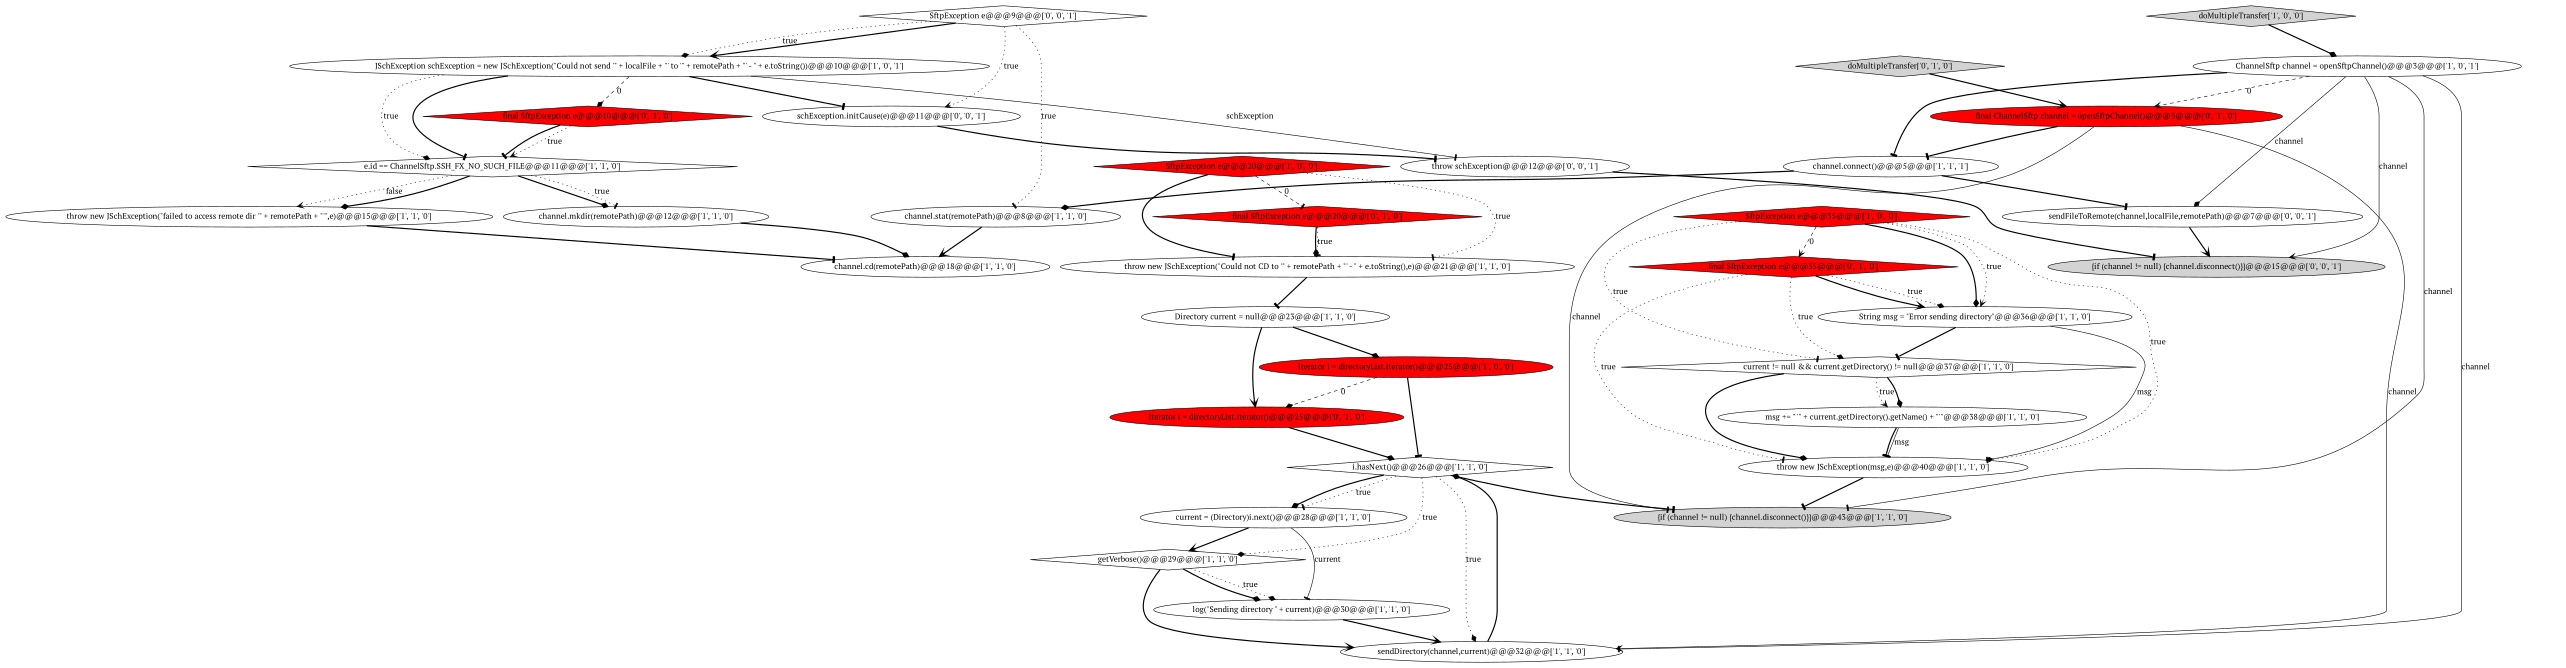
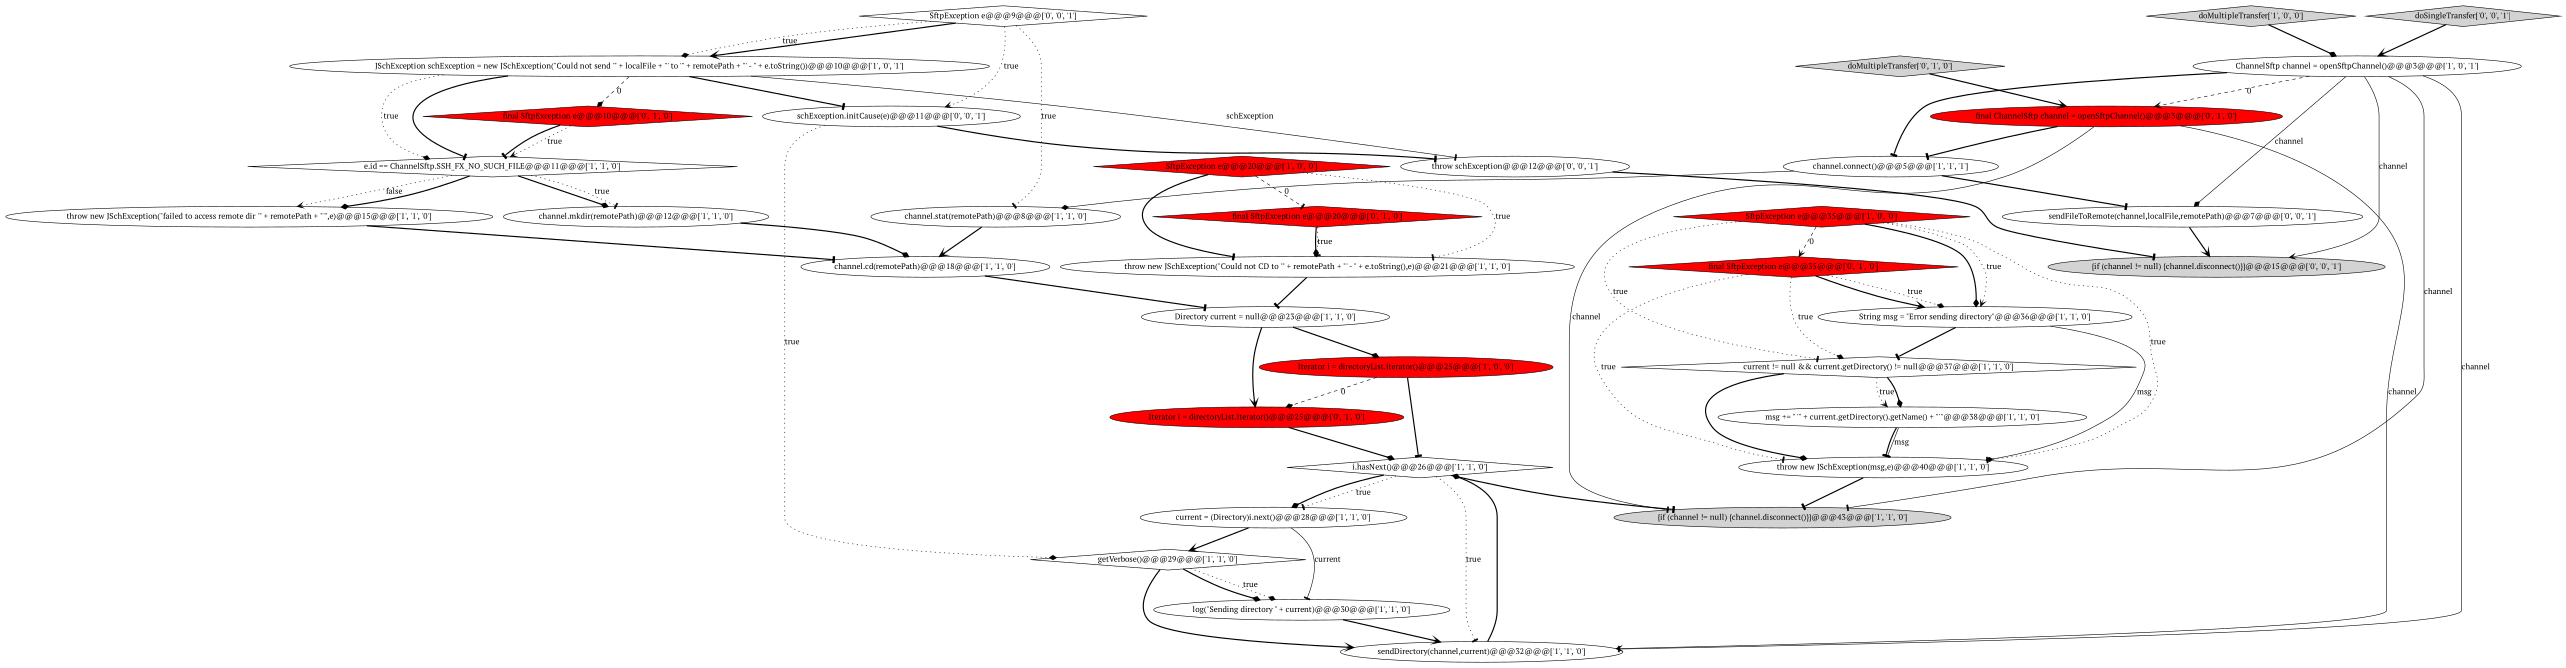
none -> (2463, 16)
(1431, 181) -> (1431, 181)
none -> (1094, 292)
(1355, 542) -> (785, 448)
(1466, 552) -> (1466, 552)
